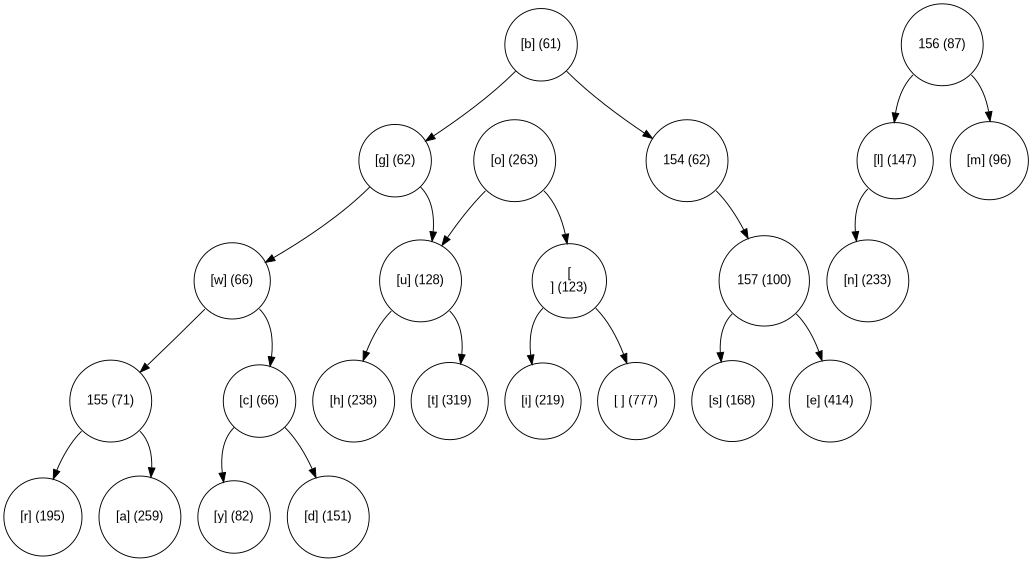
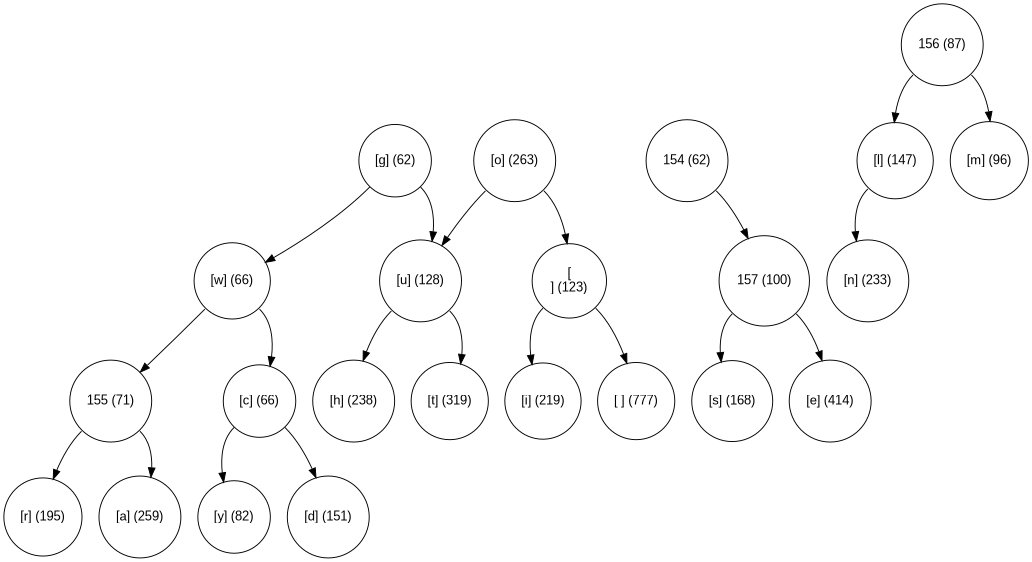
(541, 45) -> none
